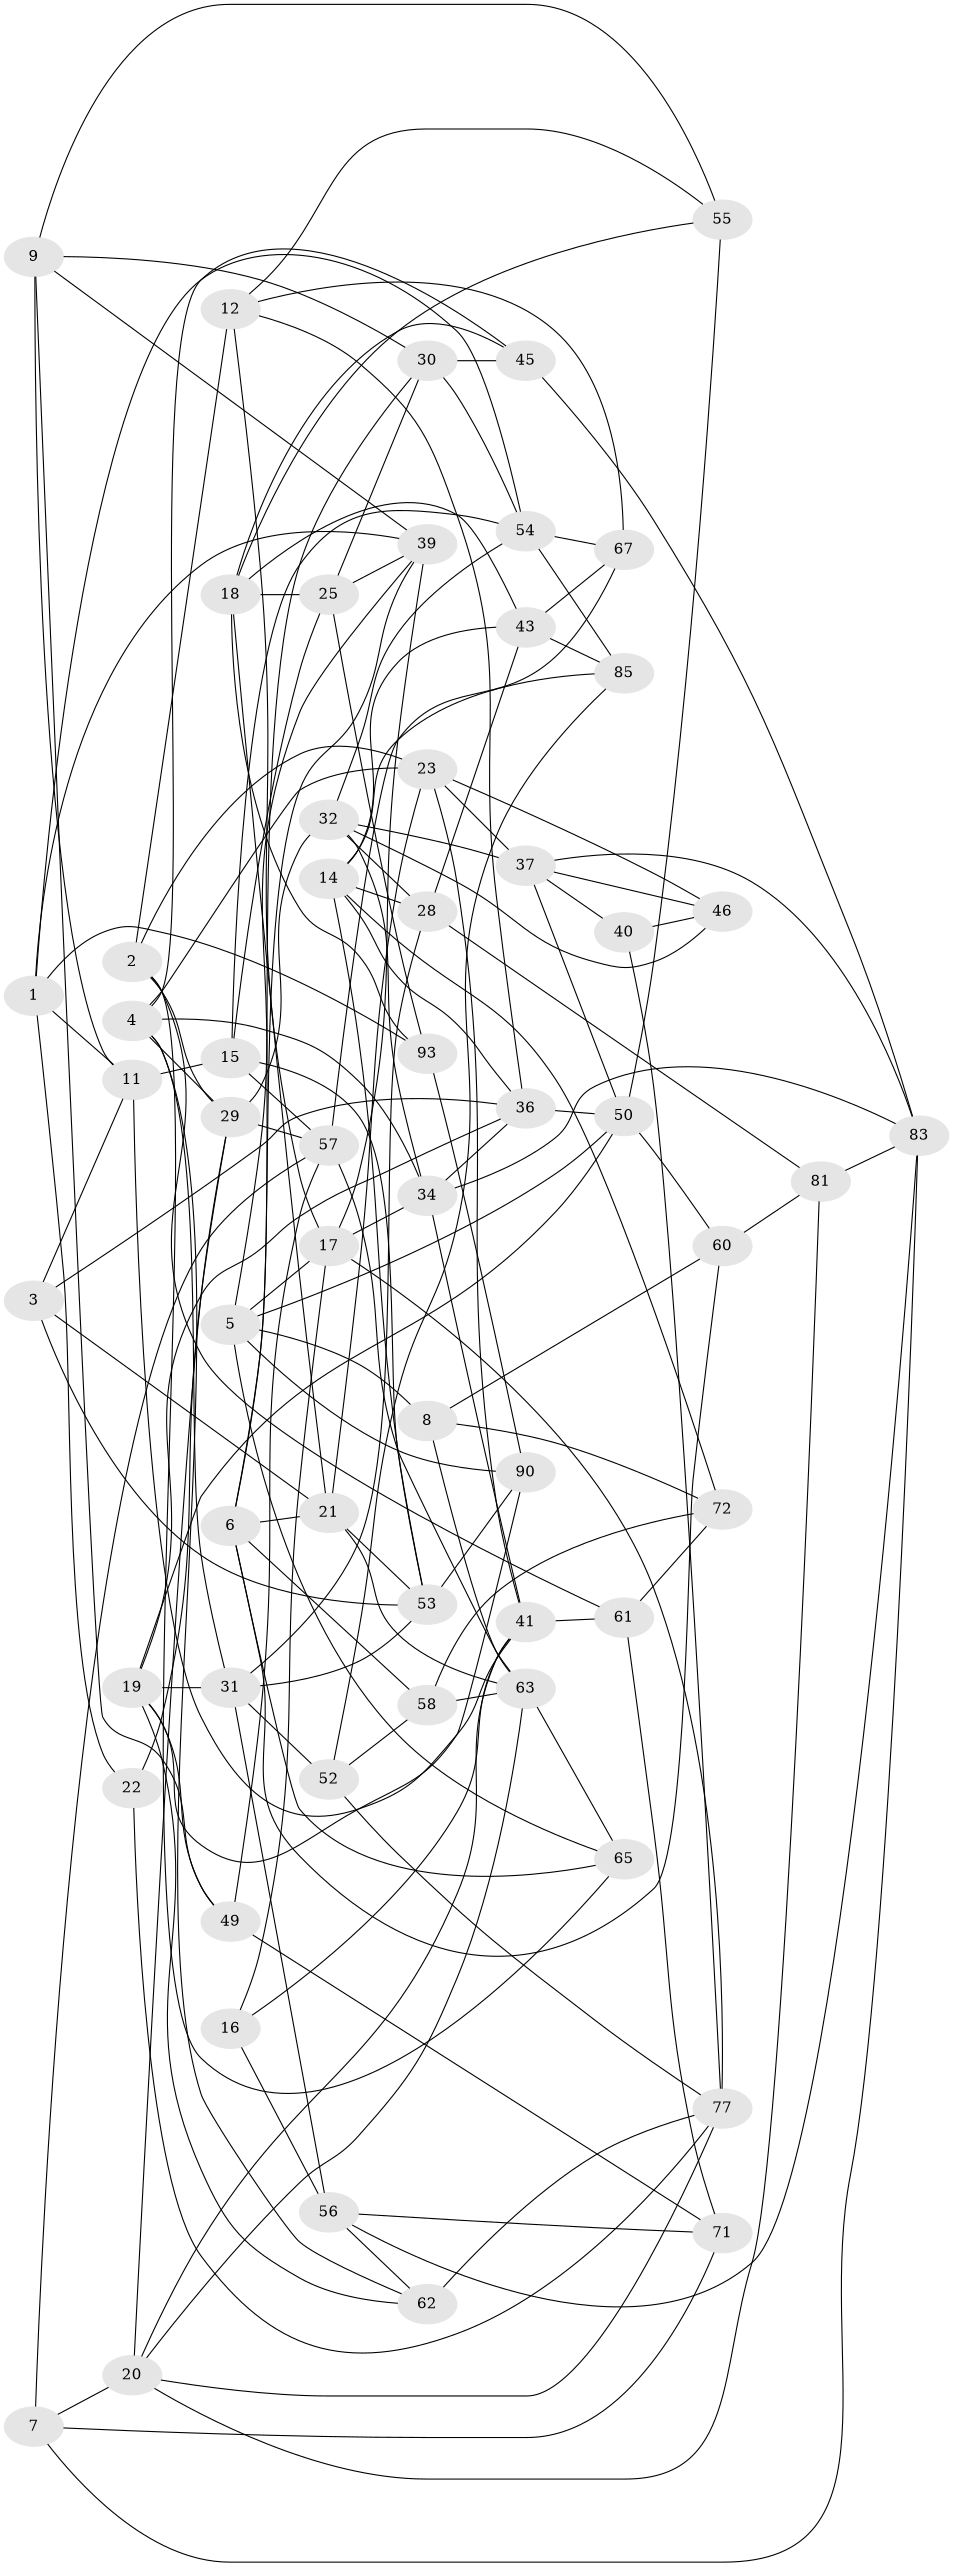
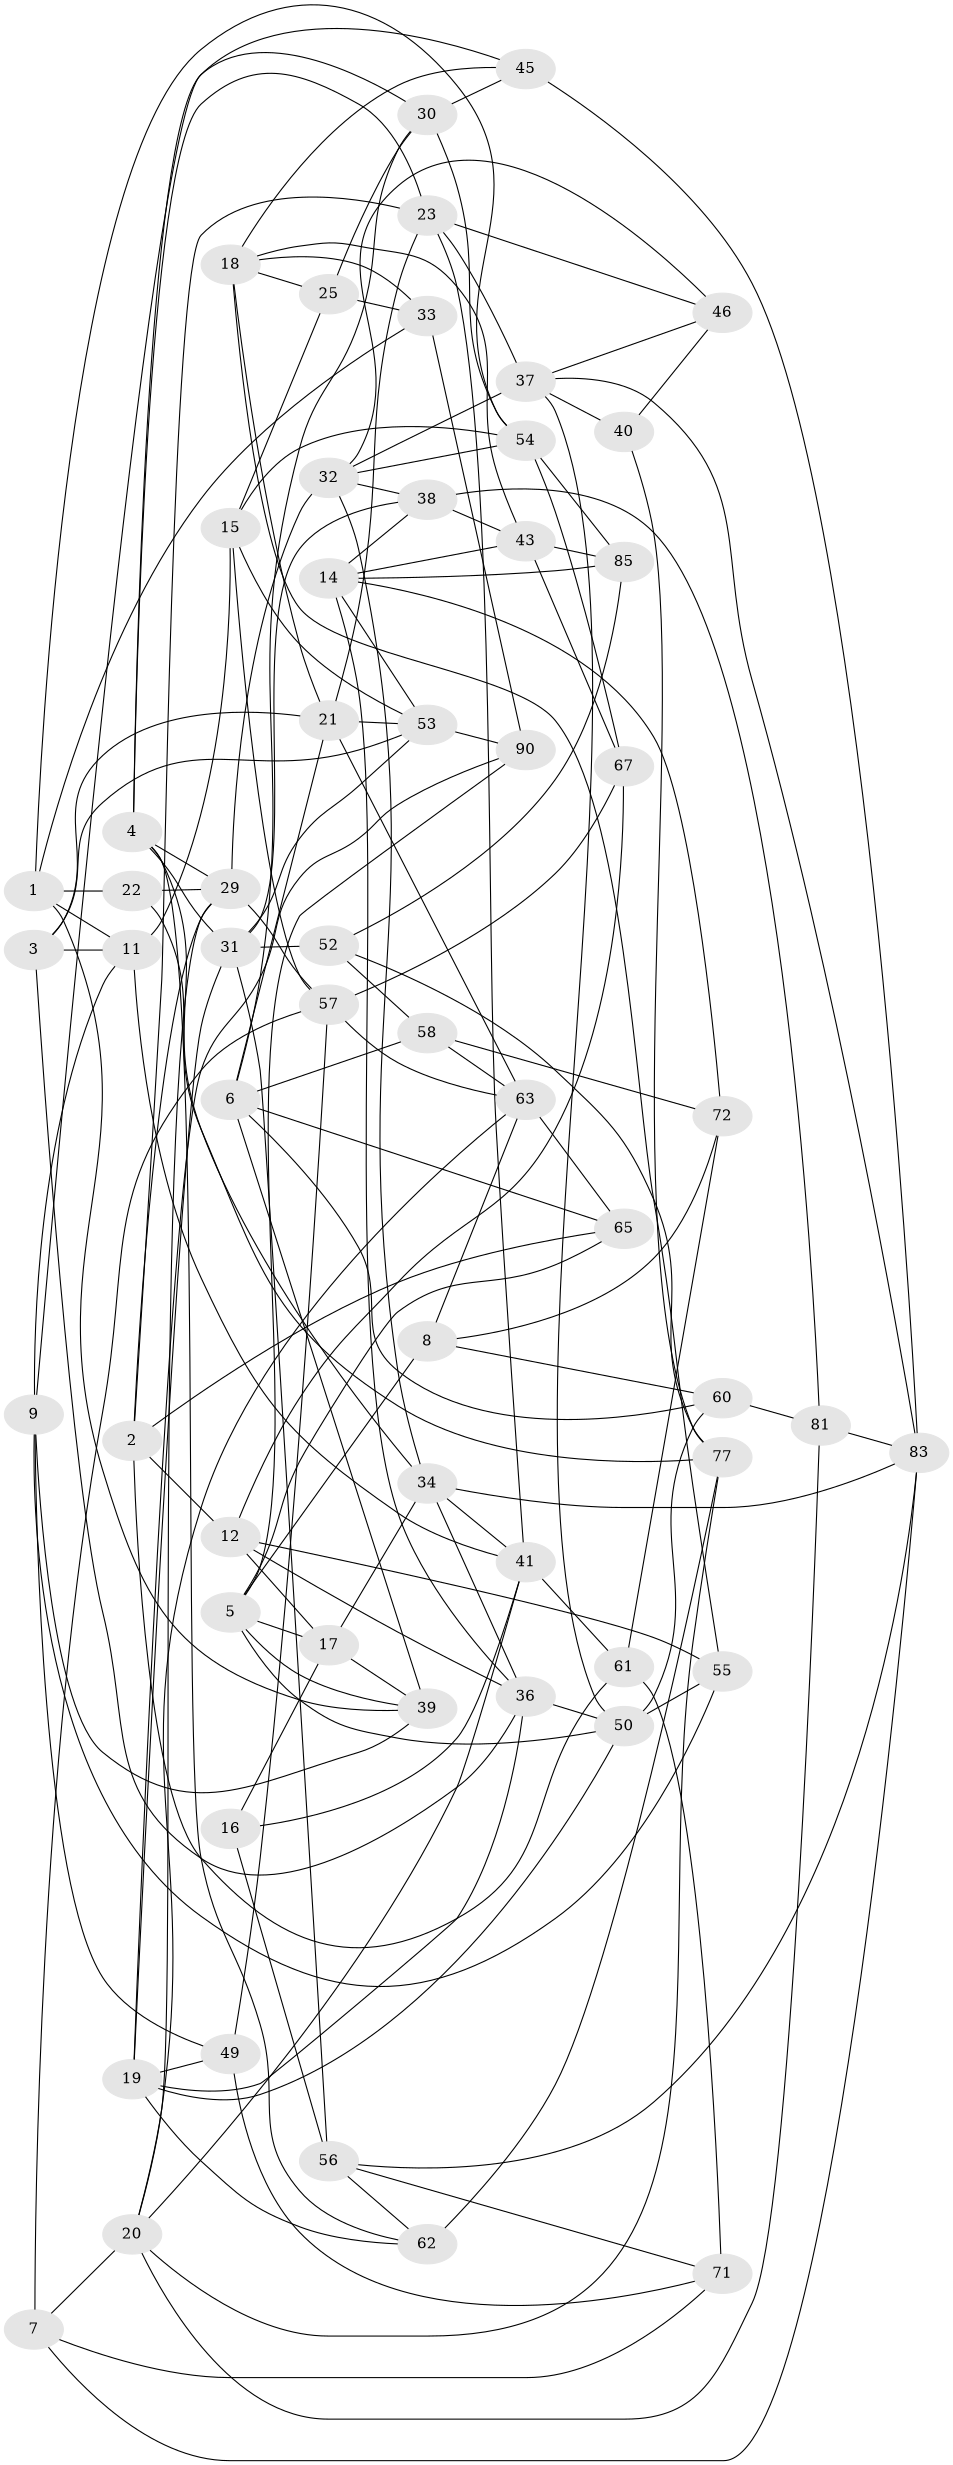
(378, 569) -> none
(427, 912) -> (427, 500)
(427, 1054) -> (427, 316)
(662, 1614) -> none
